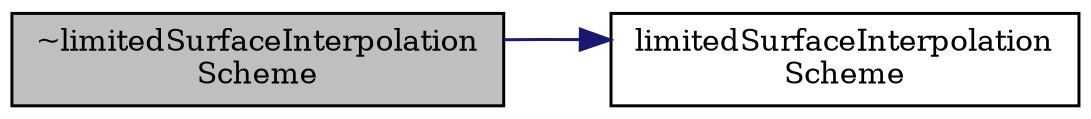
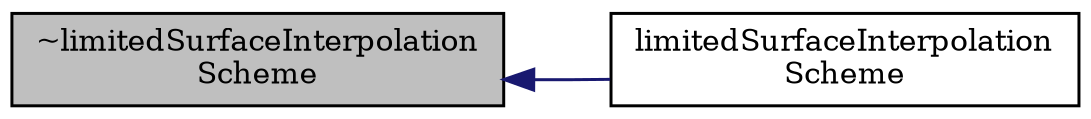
(542, 40) -> (572, 80)
